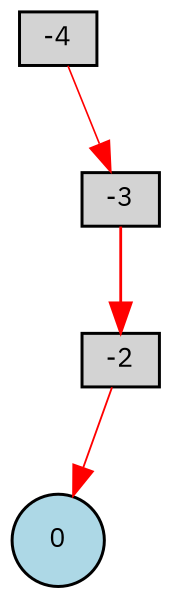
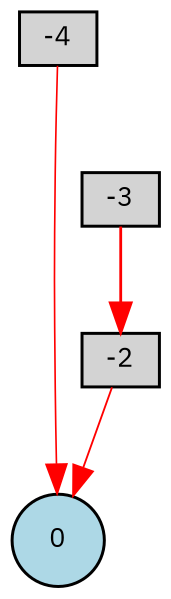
(84, 105) -> (54, 265)
